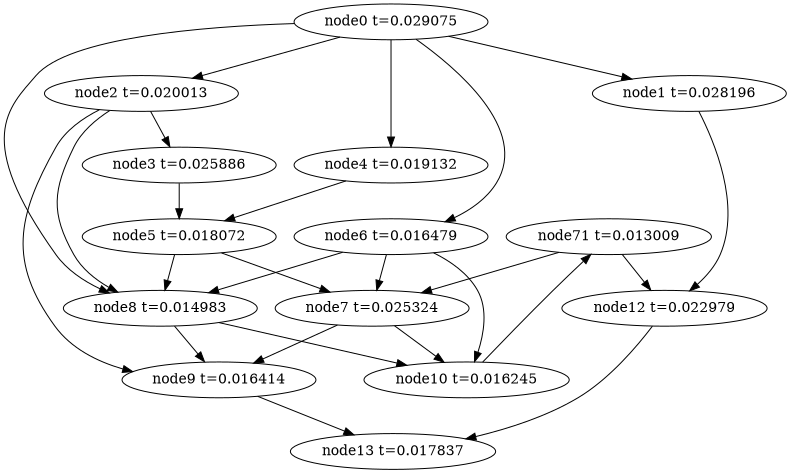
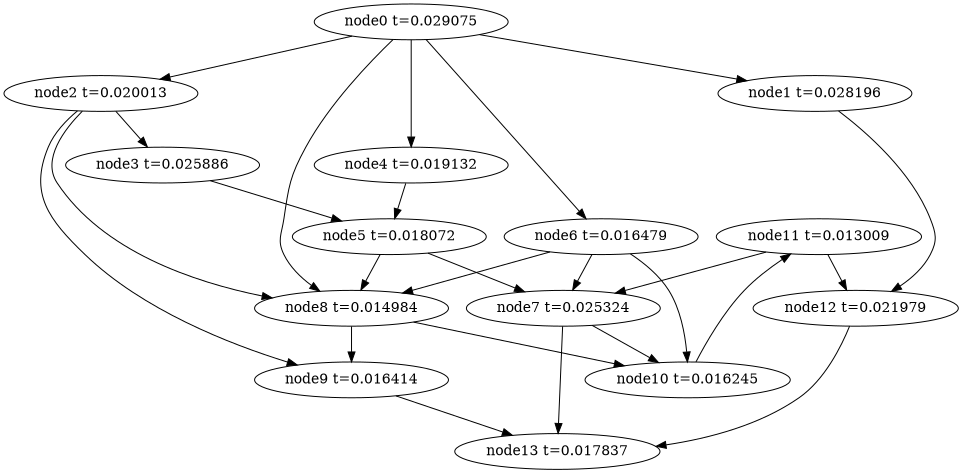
(609, 237) -> (819, 237)
(160, 308) -> (352, 308)
(664, 308) -> (856, 308)
(291, 346) -> (561, 375)
